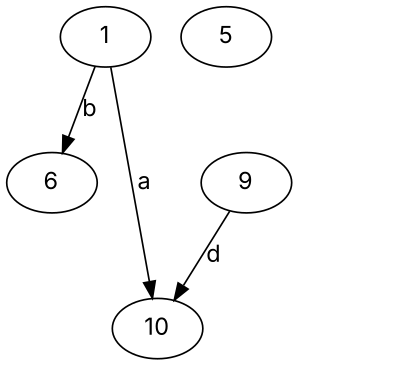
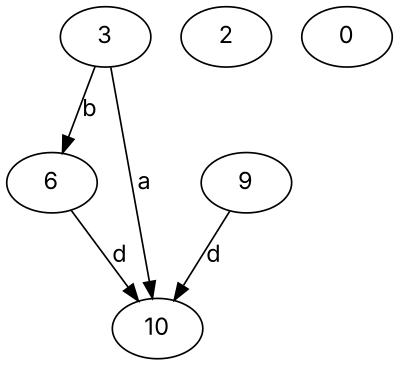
(106, 37) -> (106, 37)
(226, 37) -> (226, 37)
none -> (347, 37)
none -> (100, 249)
